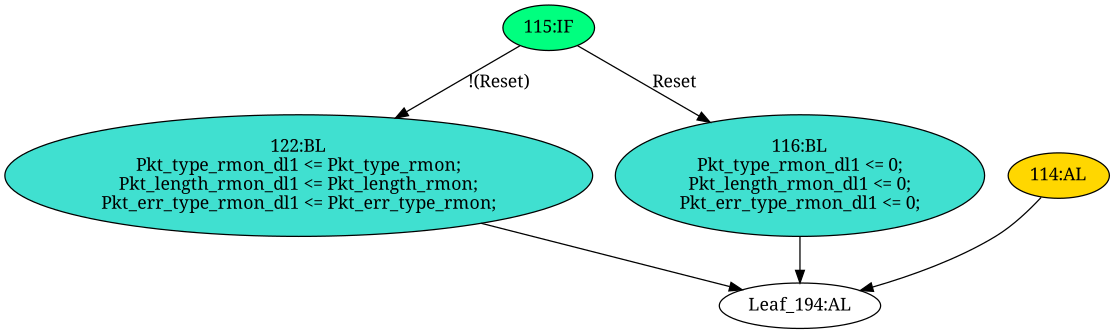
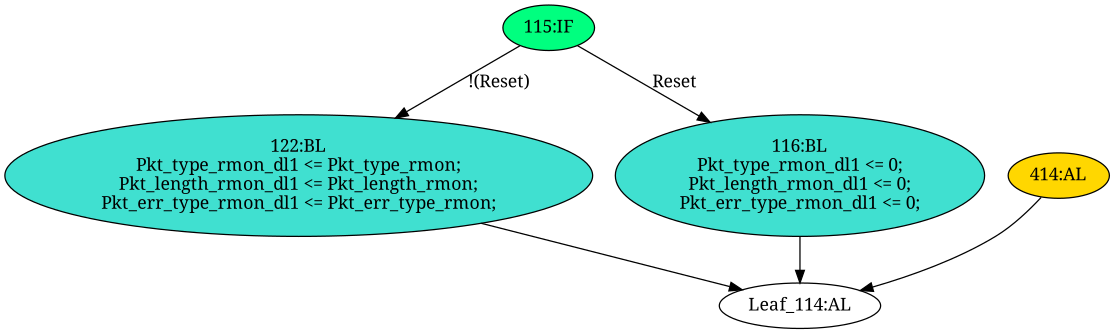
(1059, 176) -> (1059, 176)
(800, 306) -> (800, 306)
